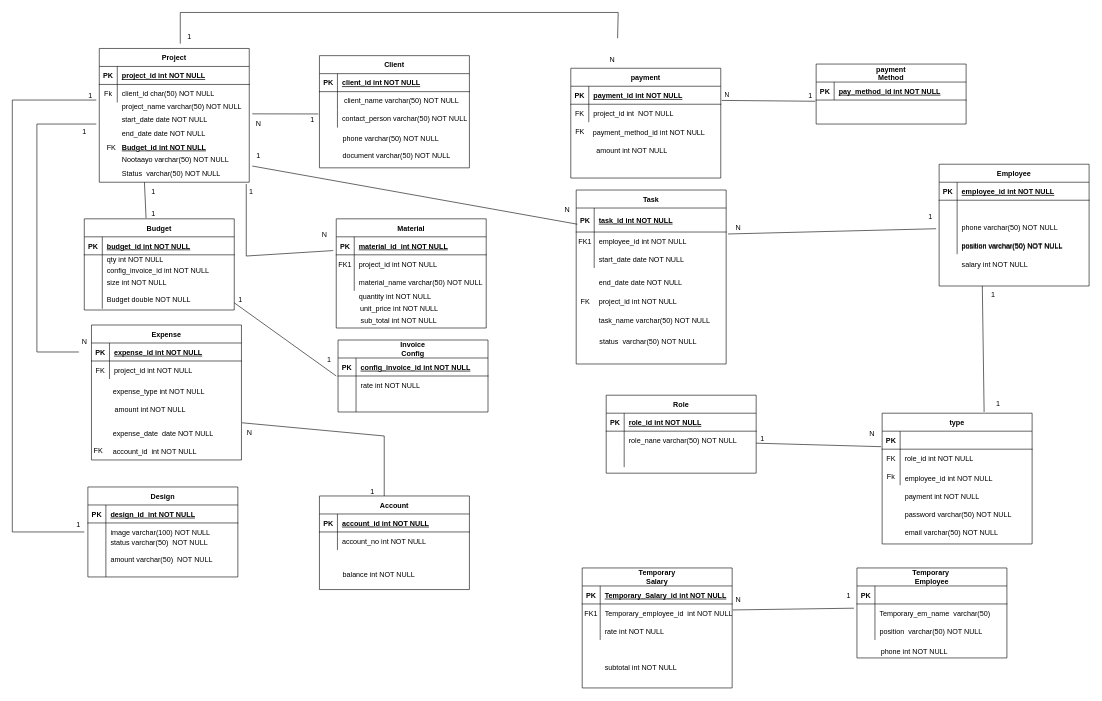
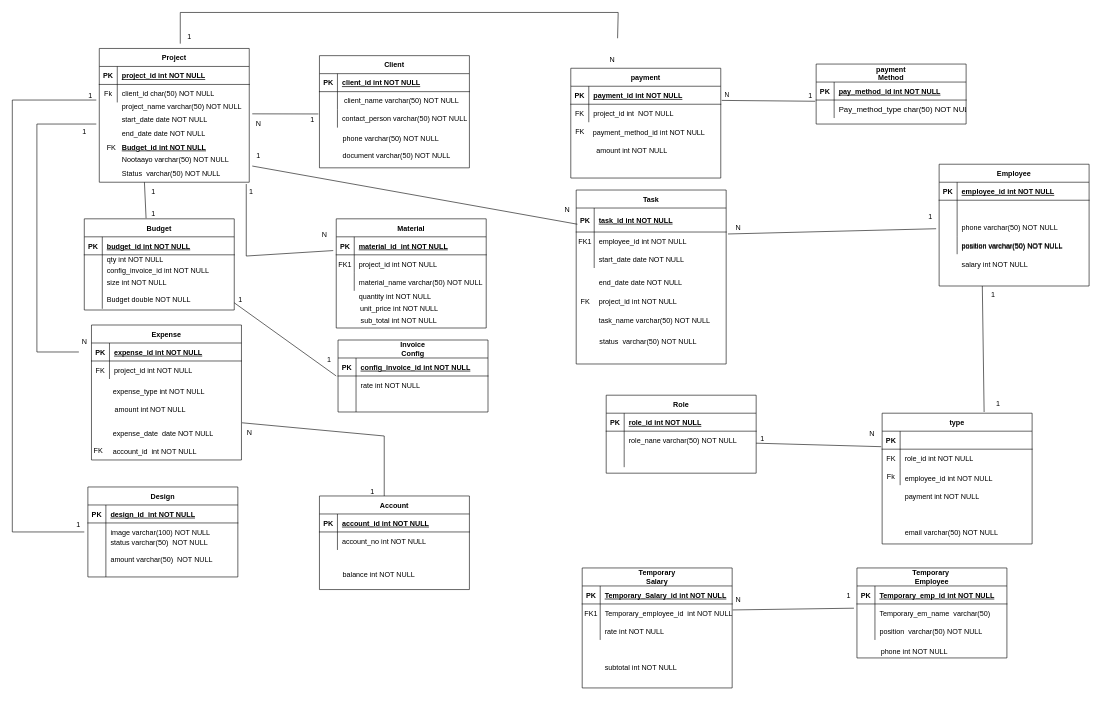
none -> (900, 109)
(966, 515) -> none
none -> (941, 595)
